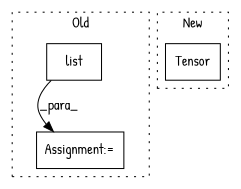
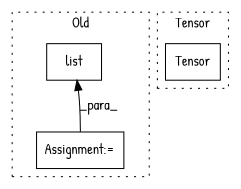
(193, 24) -> (193, 24)
(38, 101) -> (80, 111)
